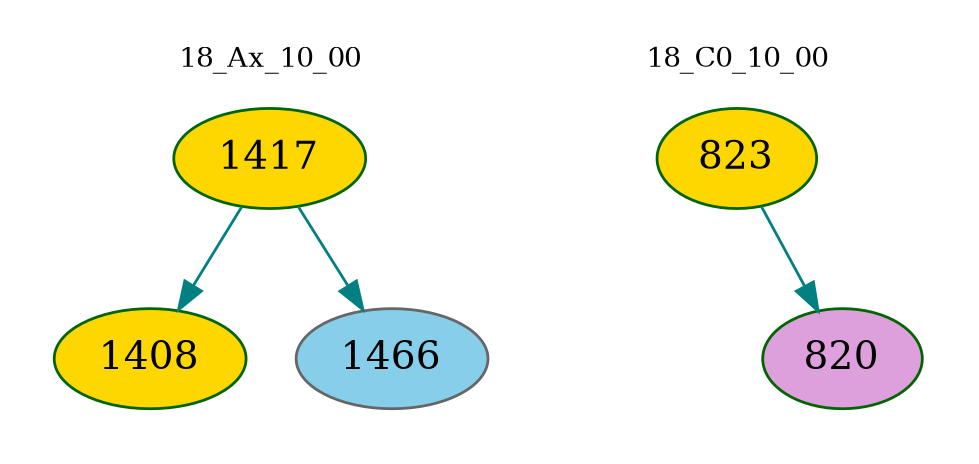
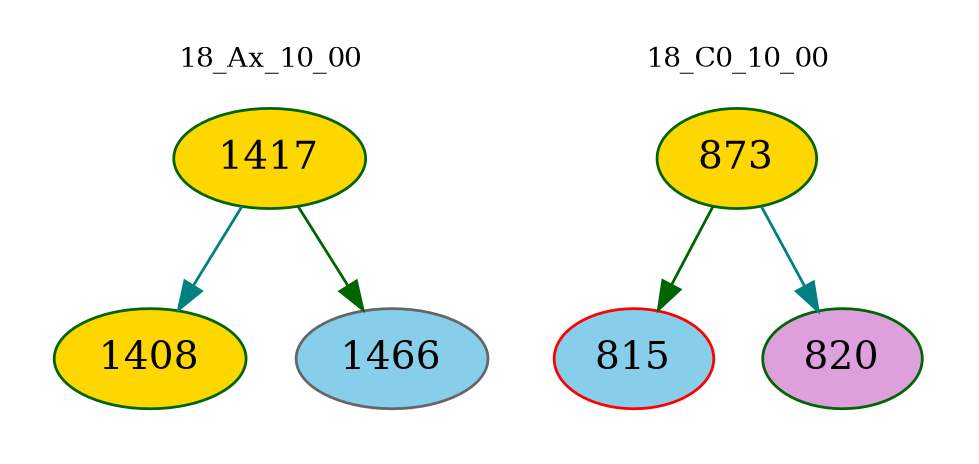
(737, 158) -> (737, 158)
(323, 246) -> (323, 246)
none -> (634, 359)
